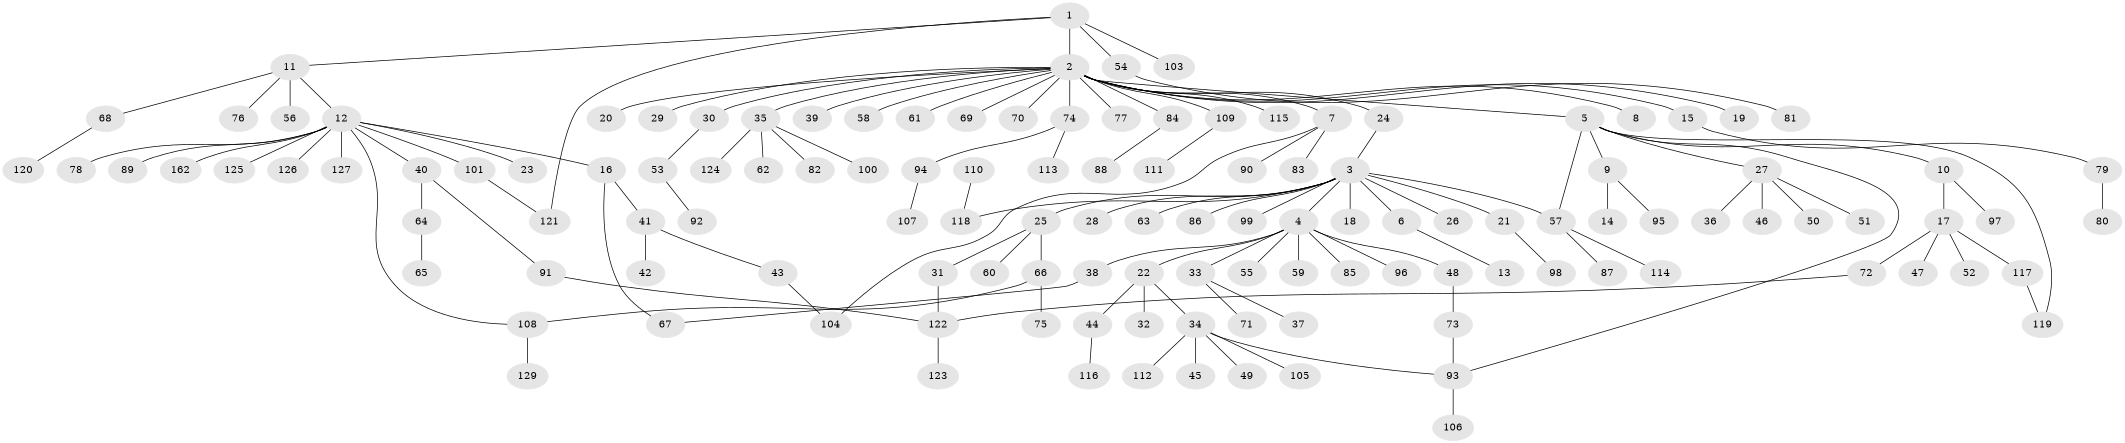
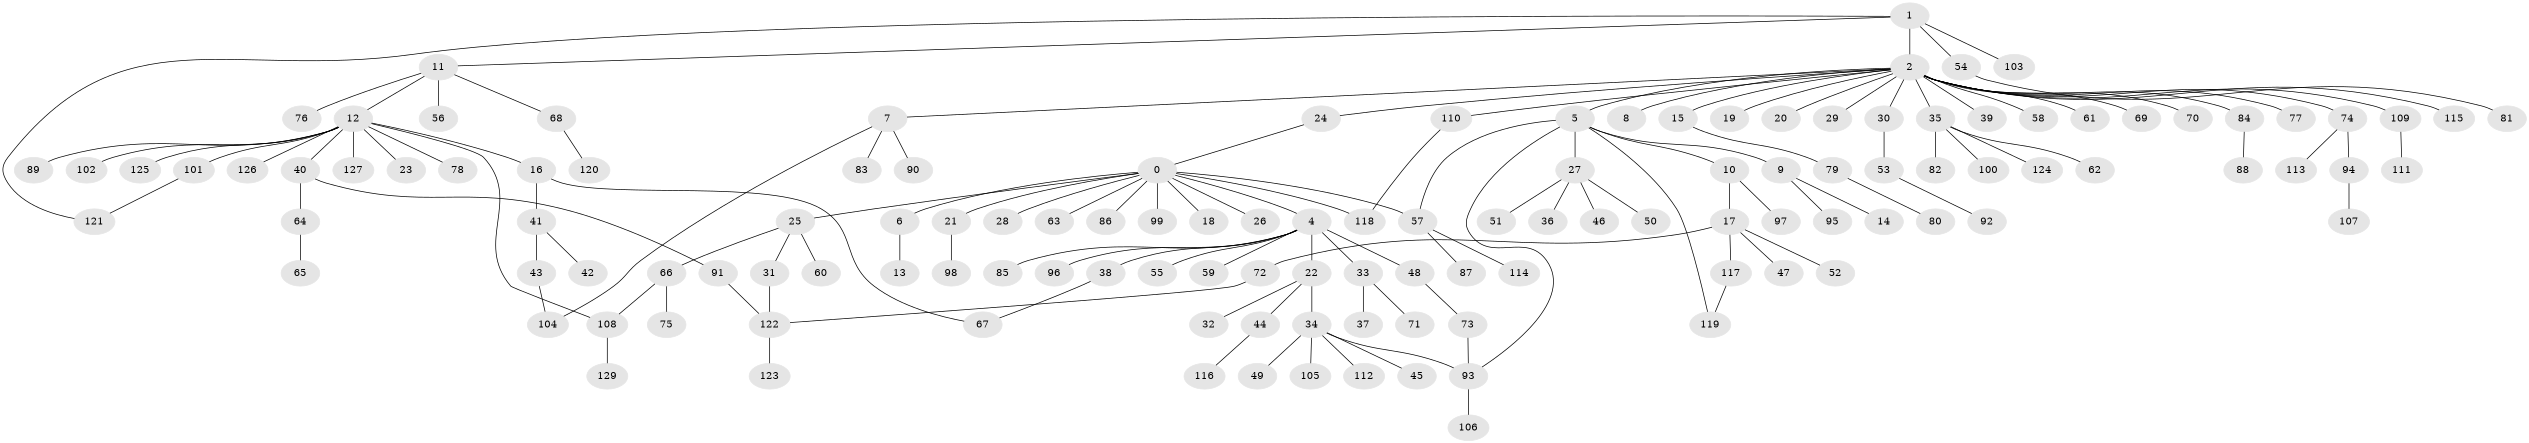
none -> (1607, 99)
(181, 170) -> (87, 170)
(1350, 170) -> (1157, 170)
